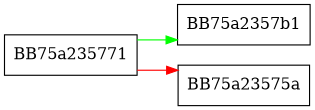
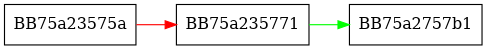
(244, 25) -> (416, 25)
(152, 70) -> (151, 25)
